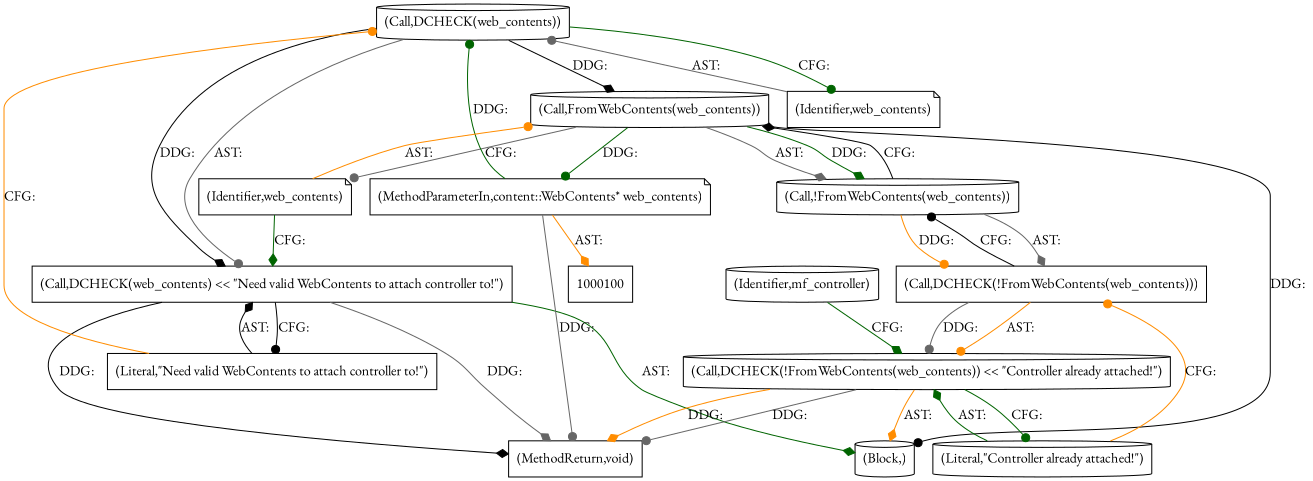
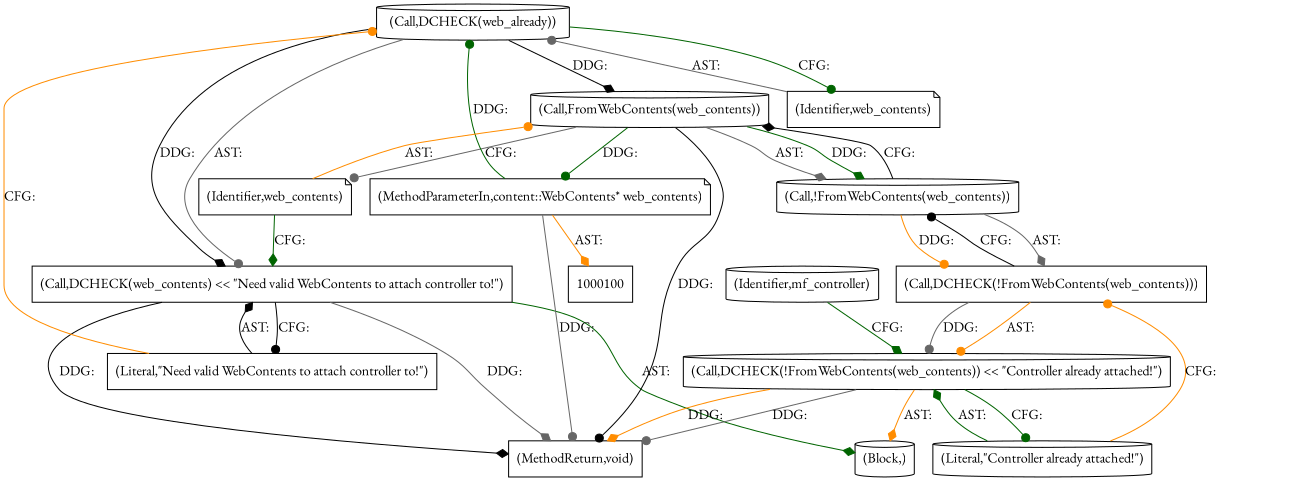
(473, 22) -> (473, 22)
(1270, 212) -> (674, 274)
